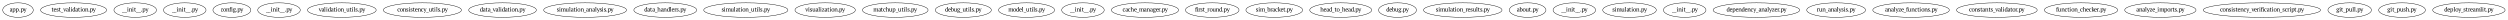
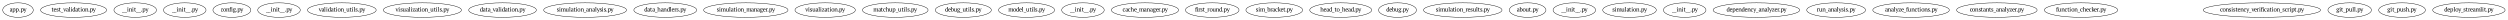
(422, 10) -> (422, 10)
(746, 10) -> (746, 10)
(1997, 10) -> (1997, 10)
(2160, 10) -> none
